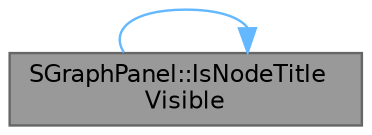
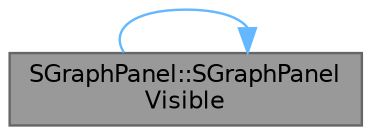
(186, 89) -> (186, 89)
